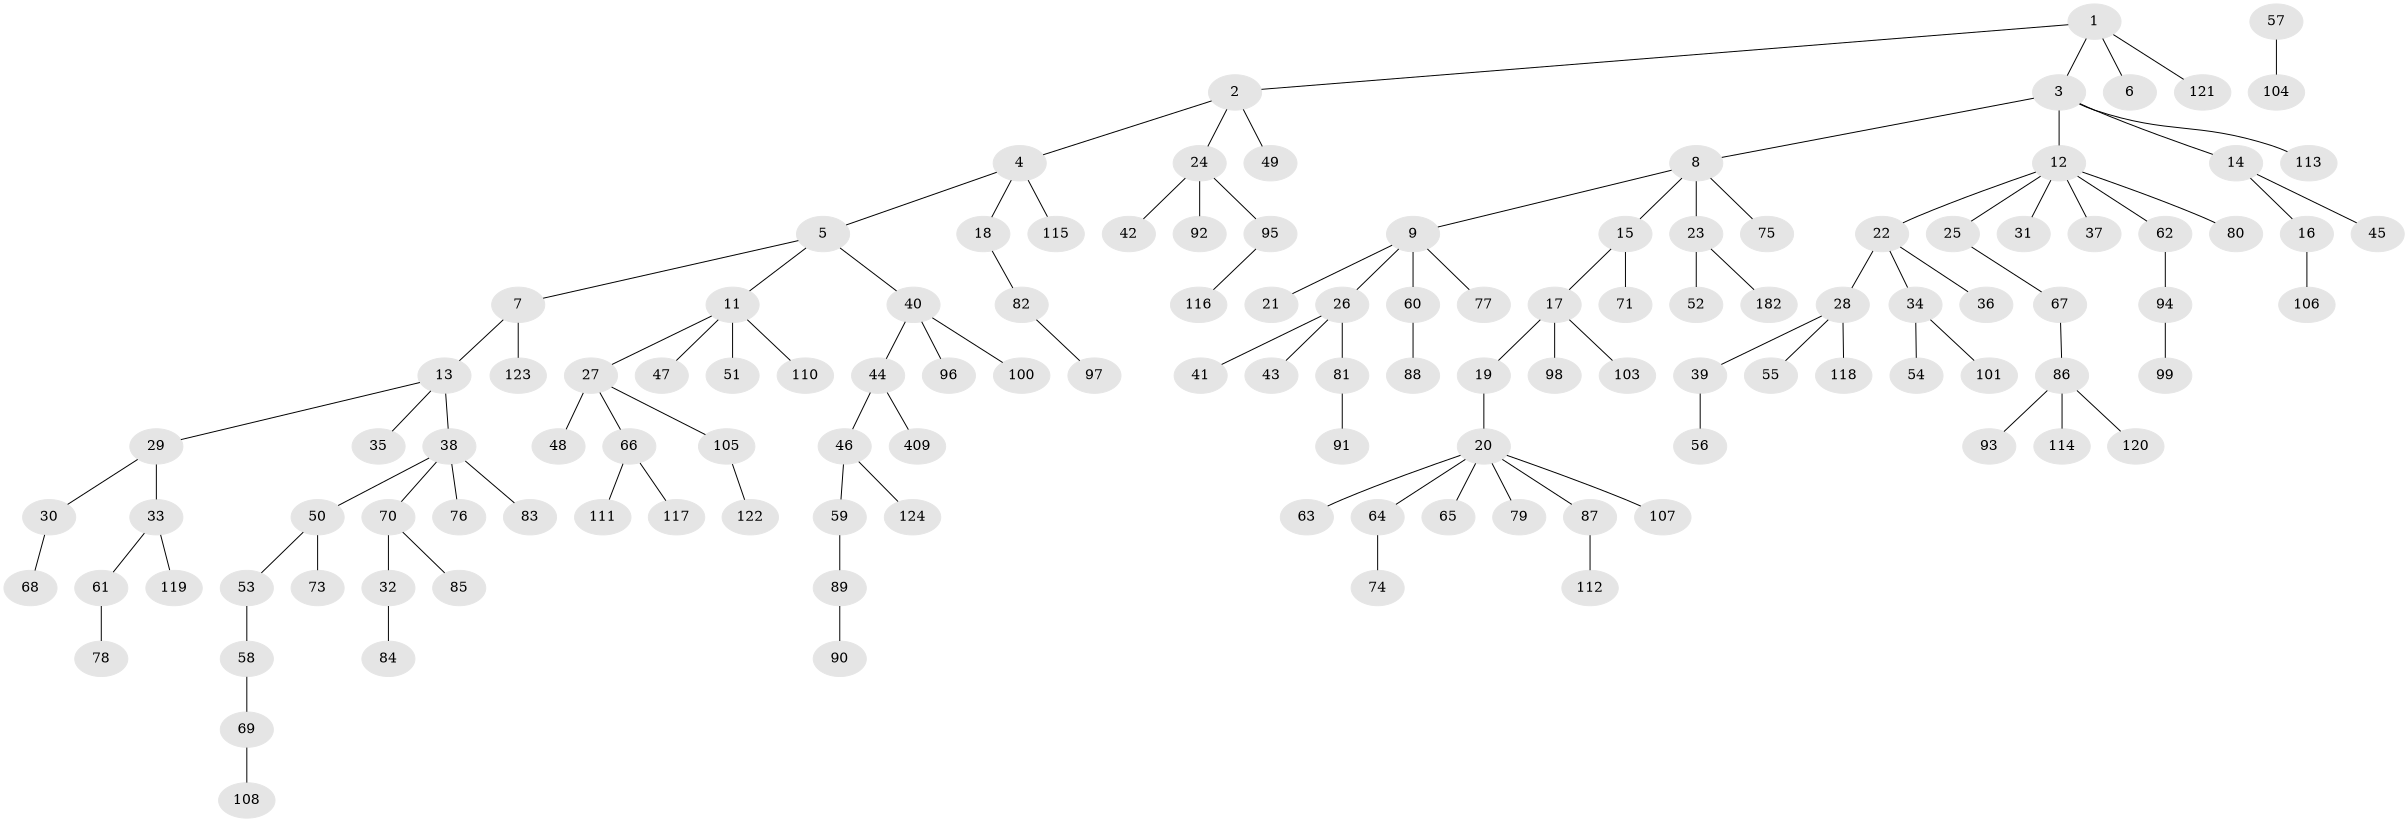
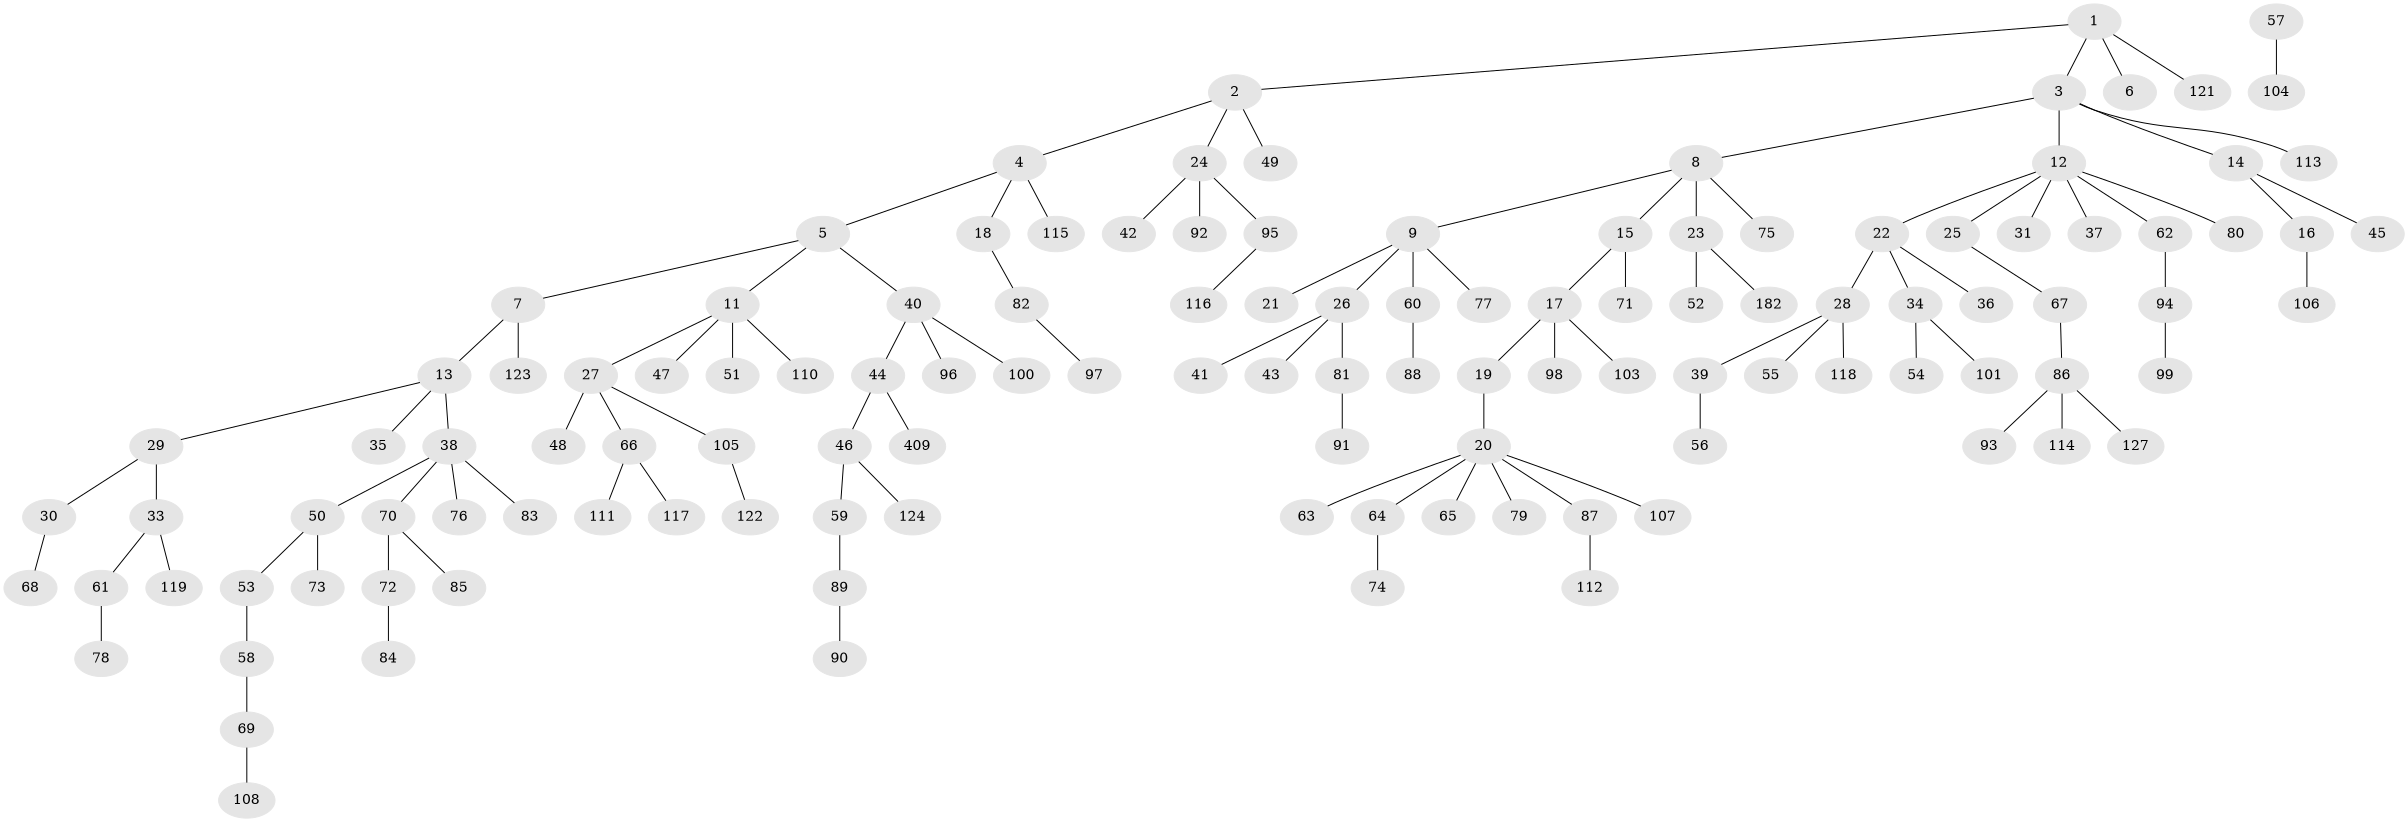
(2136, 446) -> (2136, 446)
(388, 588) -> (388, 588)
